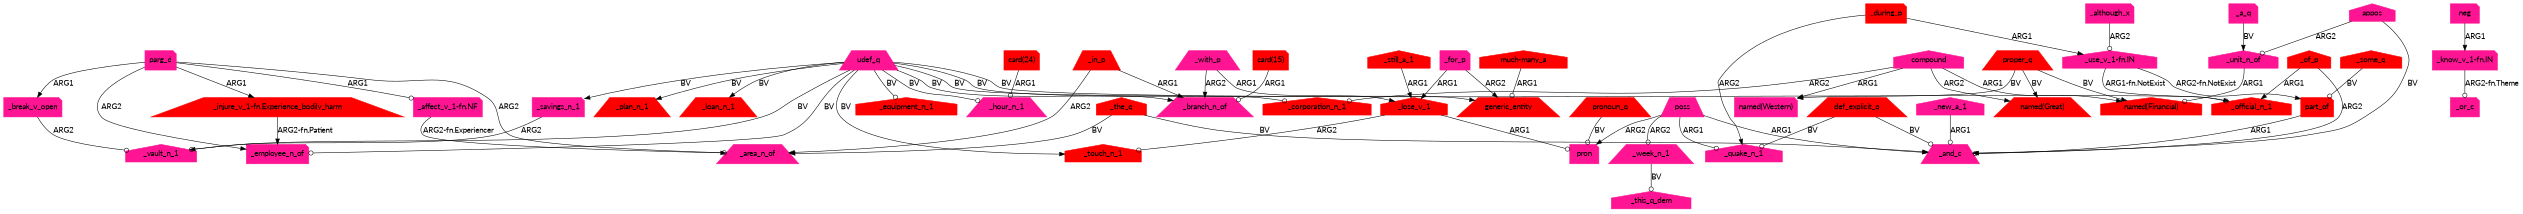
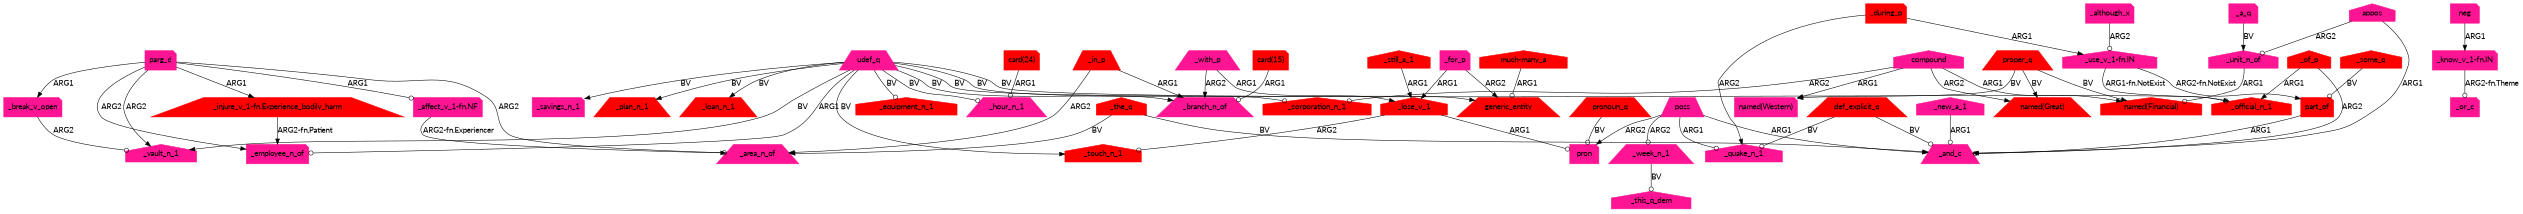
(2413, 84) -> (2413, 84)
(829, 107) -> (829, 107)
(546, 139) -> (546, 139)
(370, 143) -> (124, 106)
